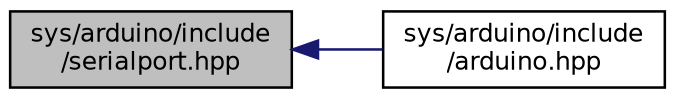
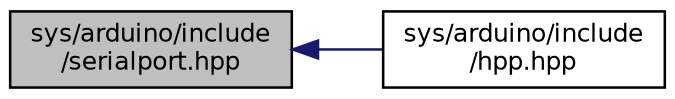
(524, 49) -> (524, 49)
